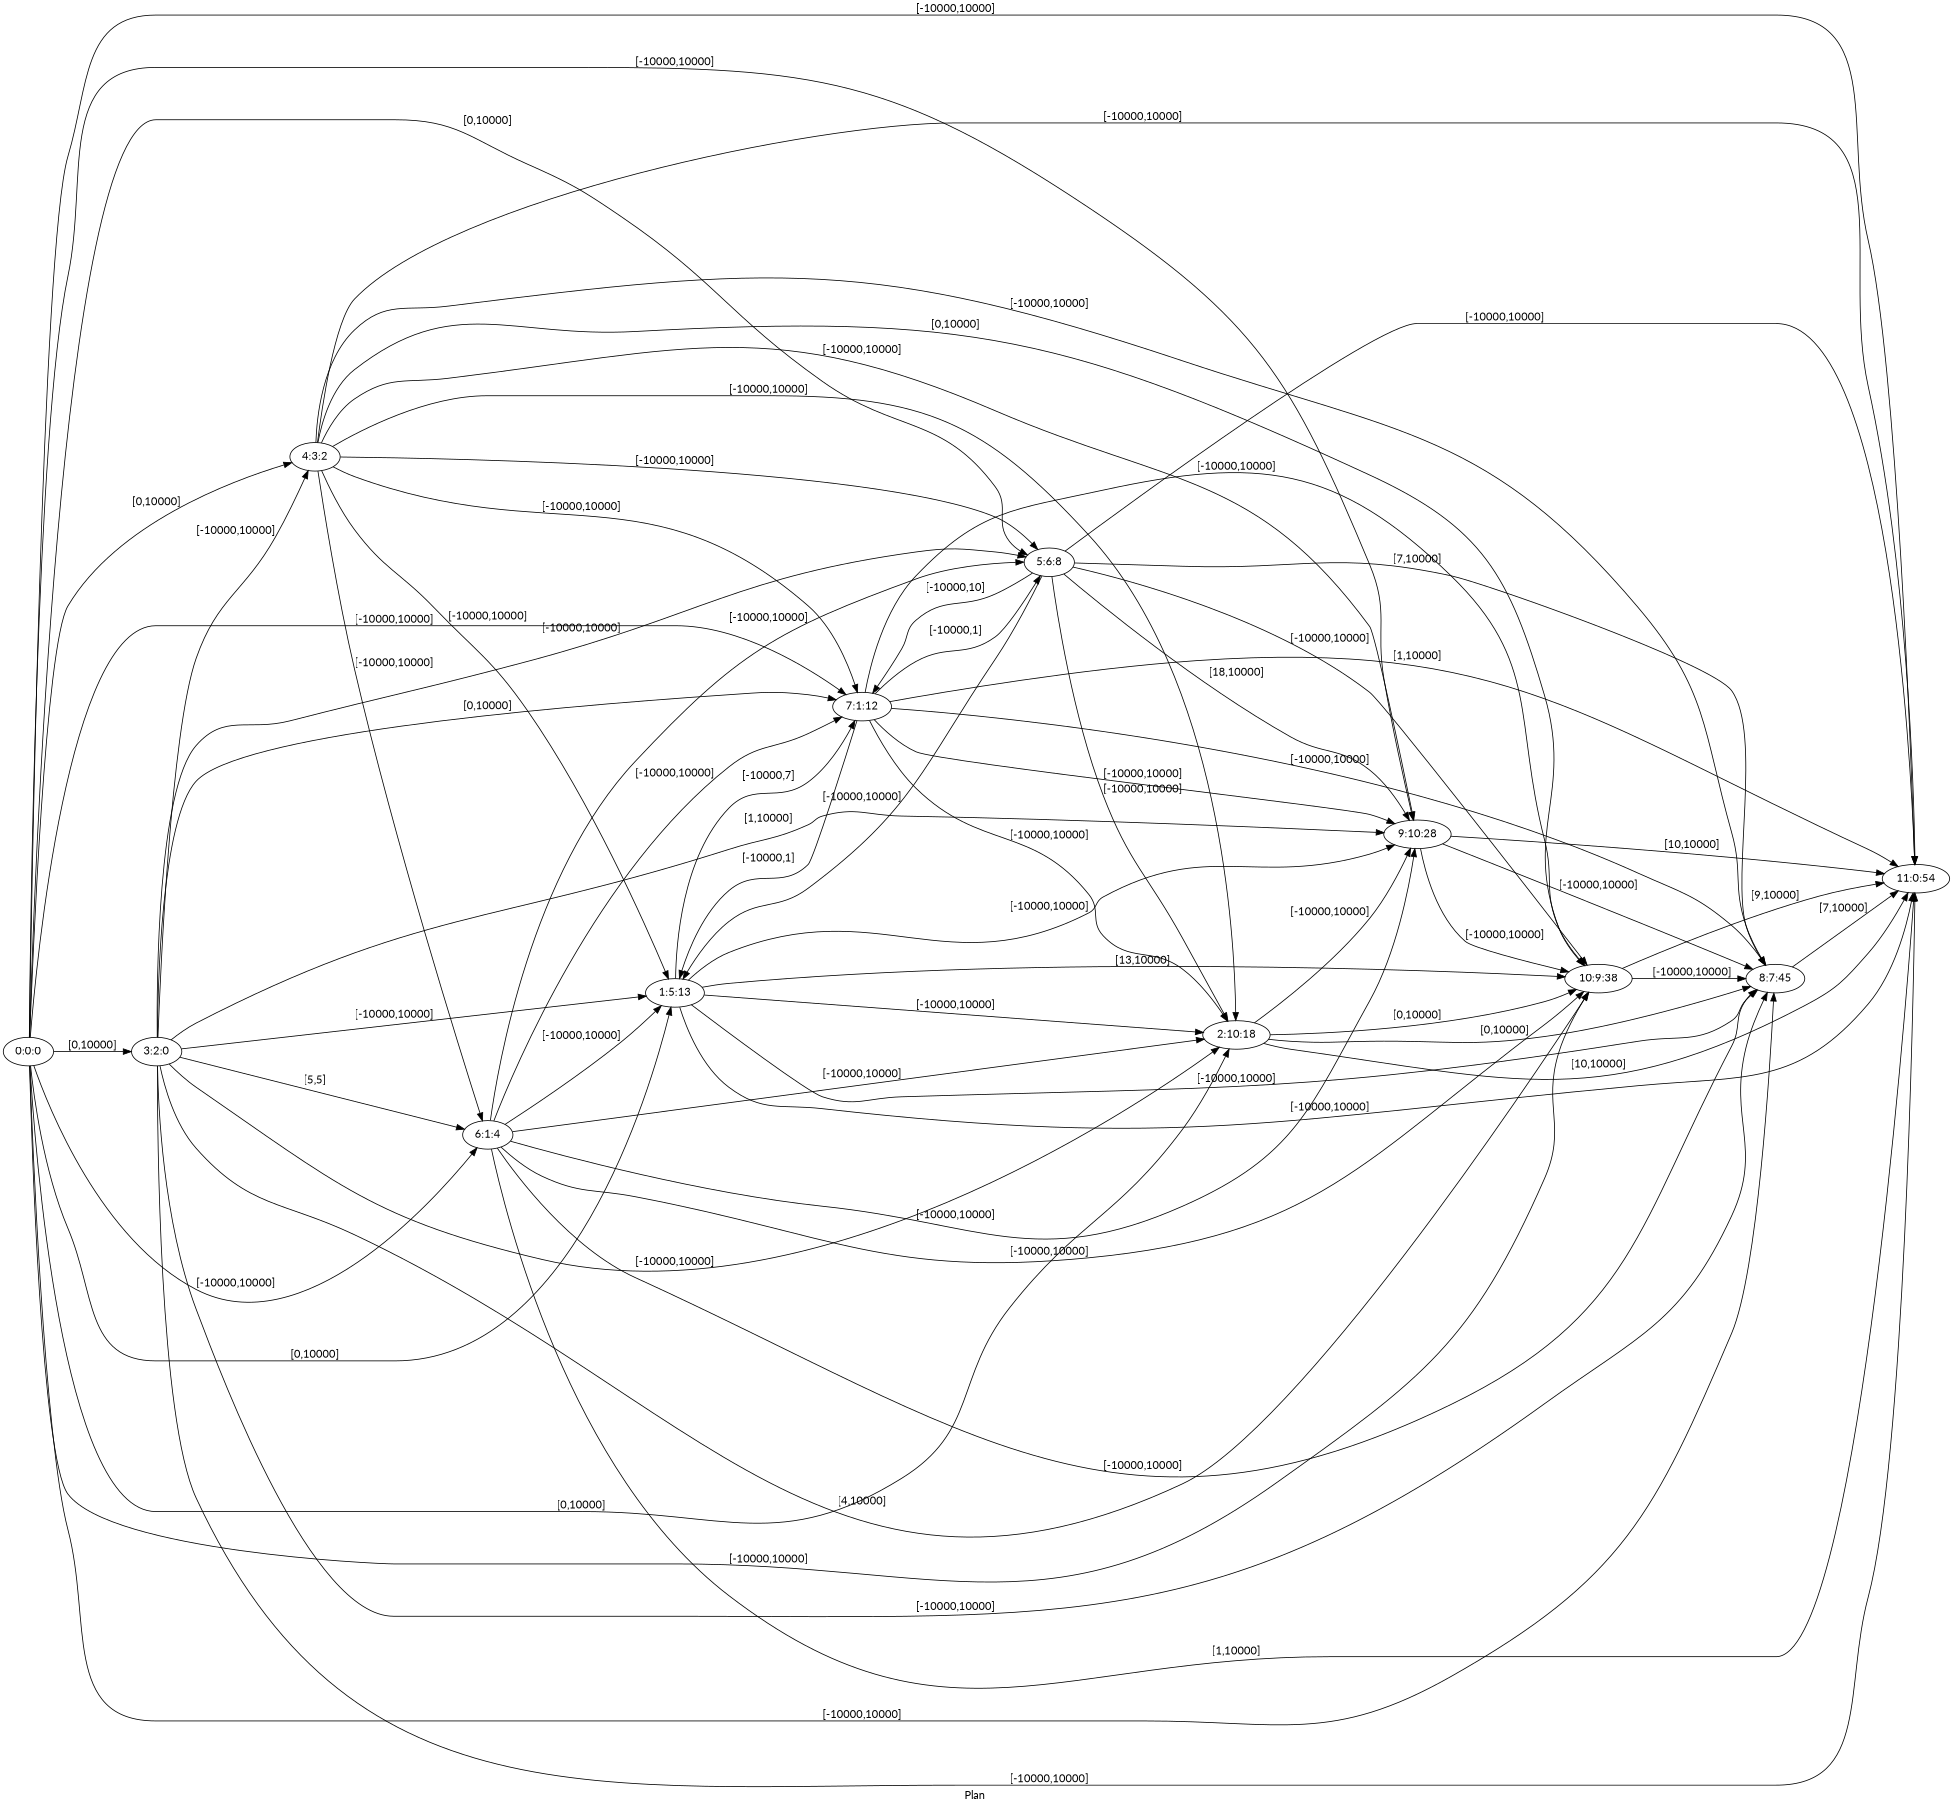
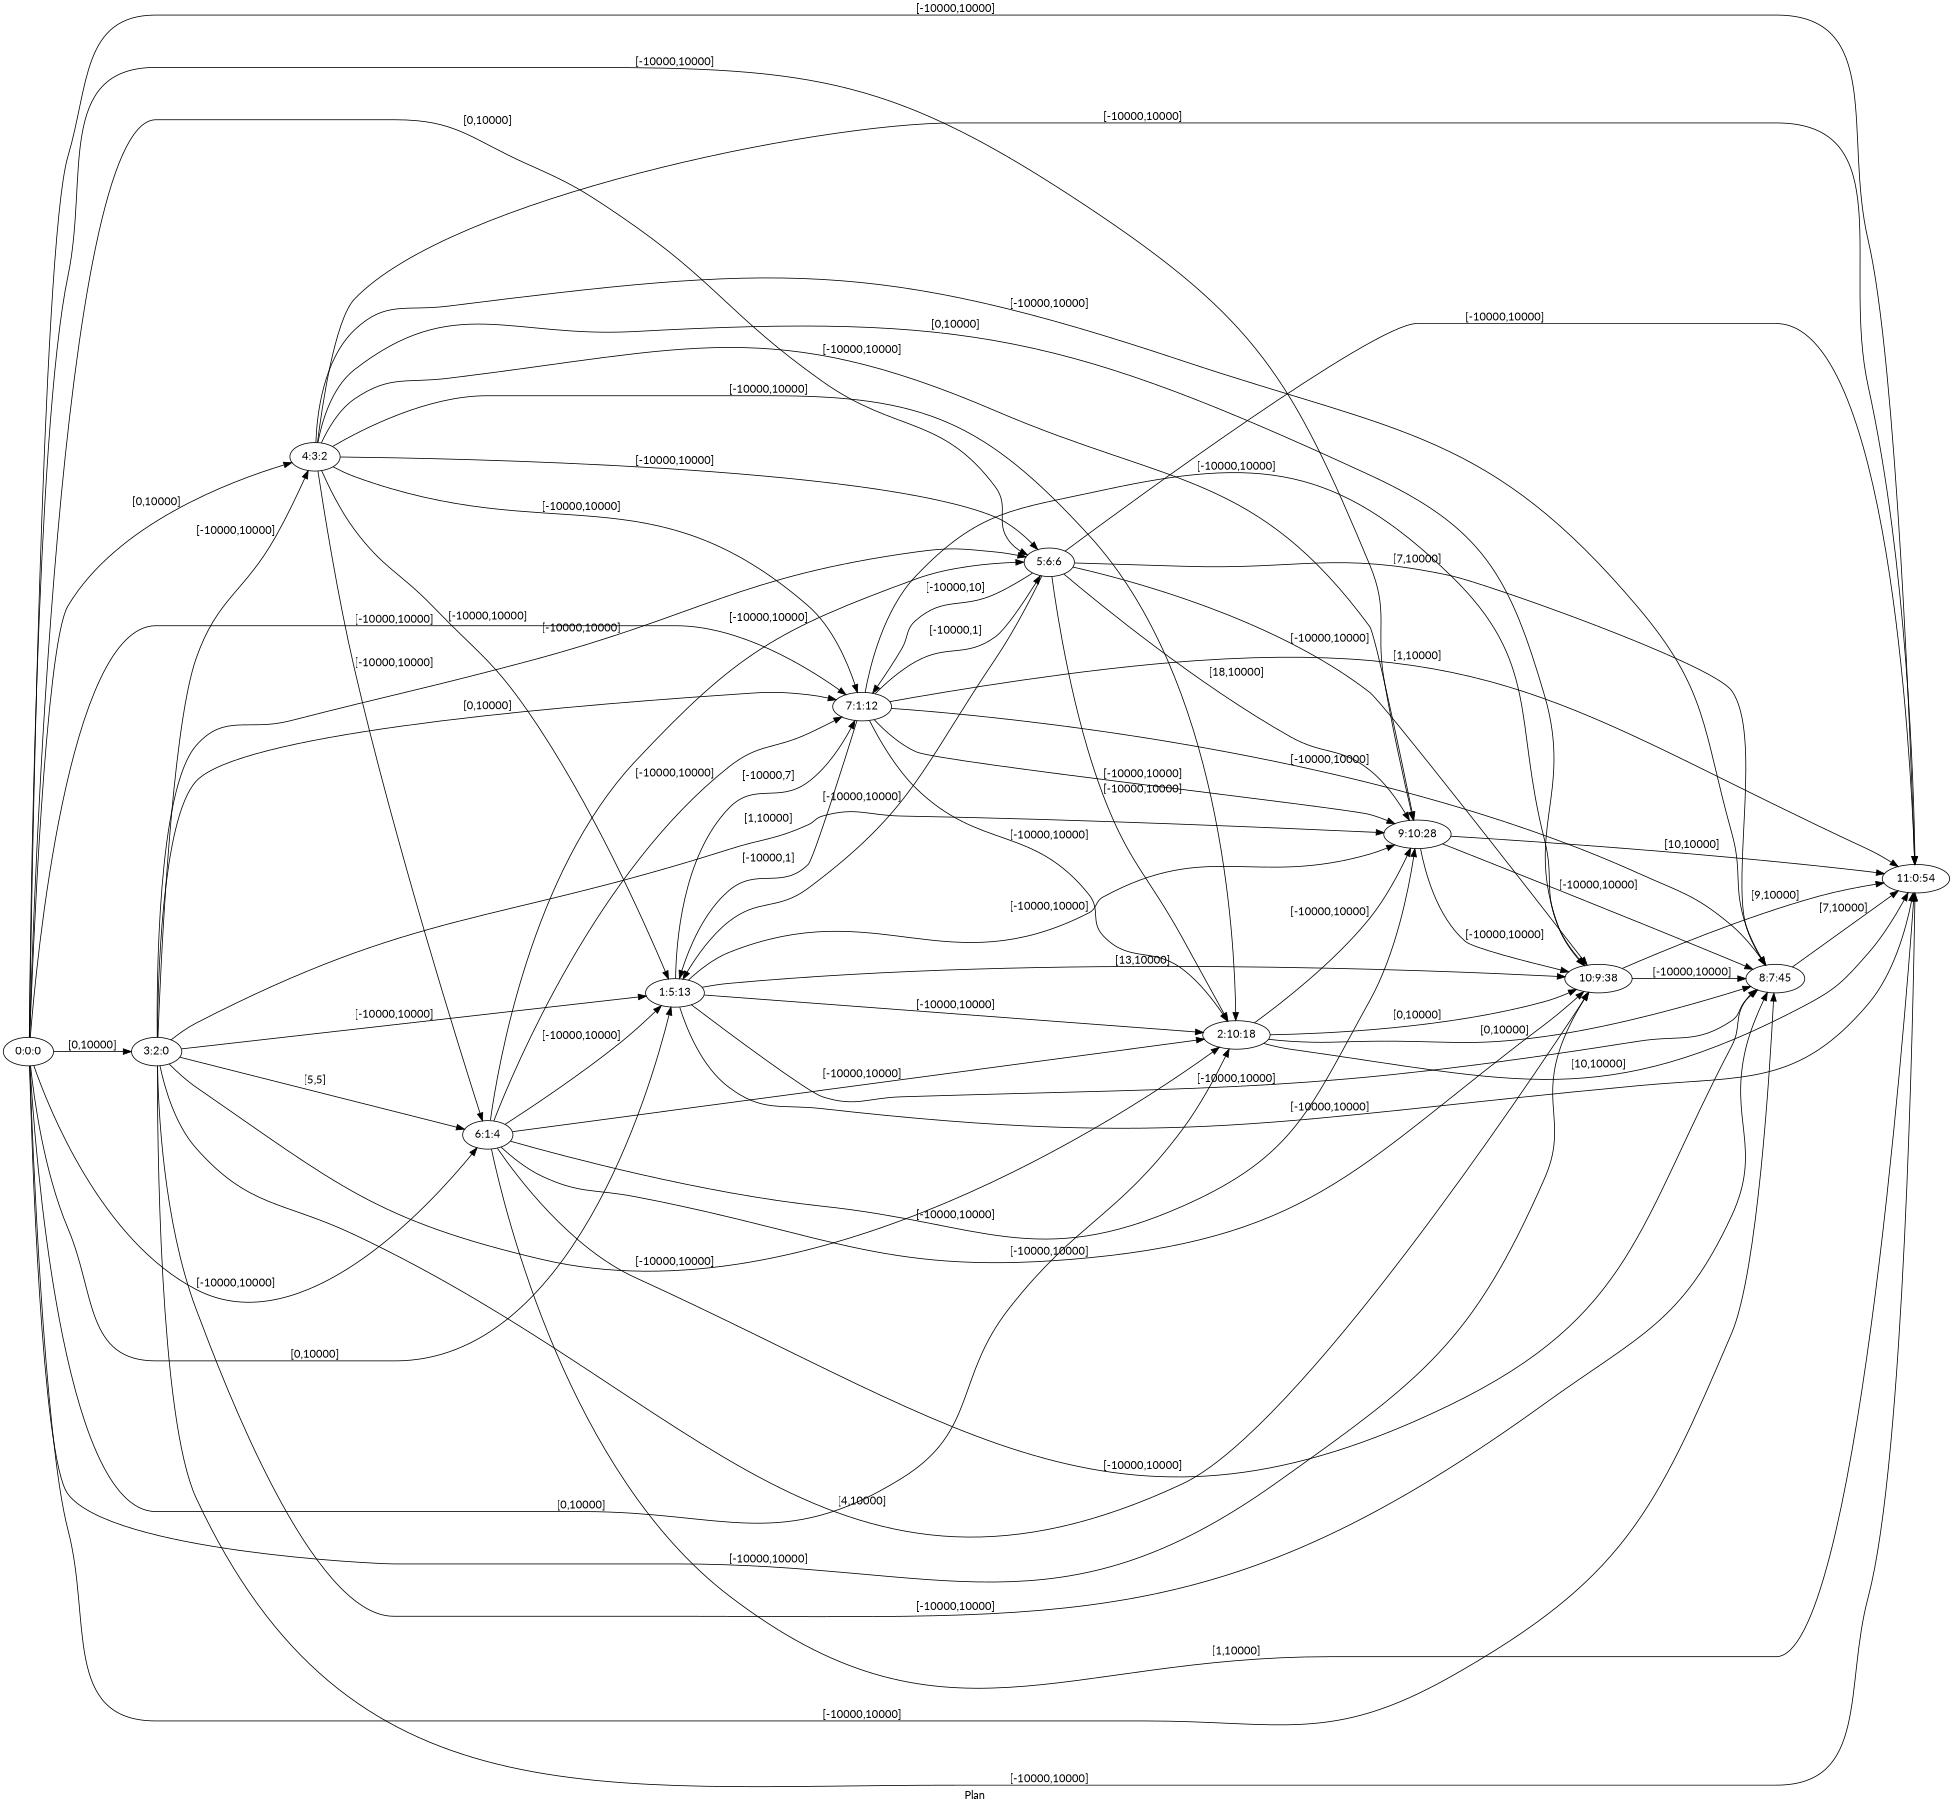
(1049, 562) -> (1049, 562)
